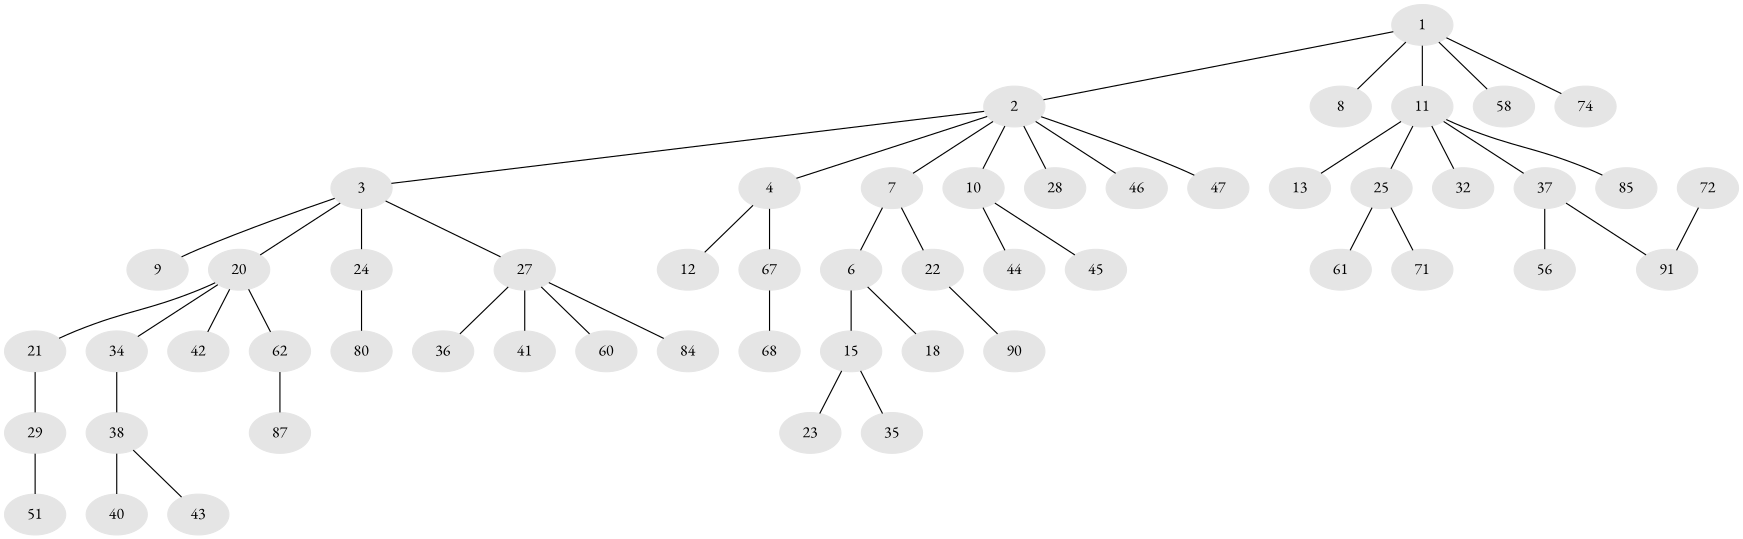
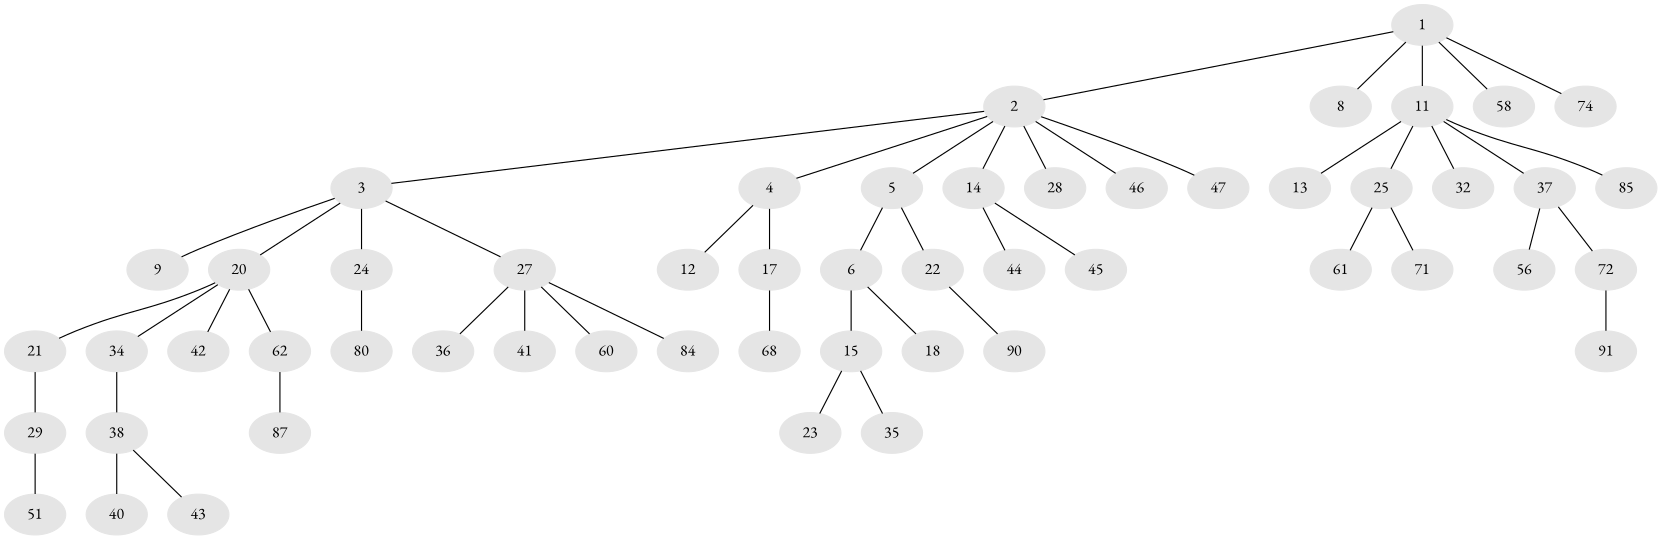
(892, 188) -> (892, 188)
(974, 188) -> (974, 188)
(1606, 229) -> (1575, 229)
(770, 270) -> (770, 270)
